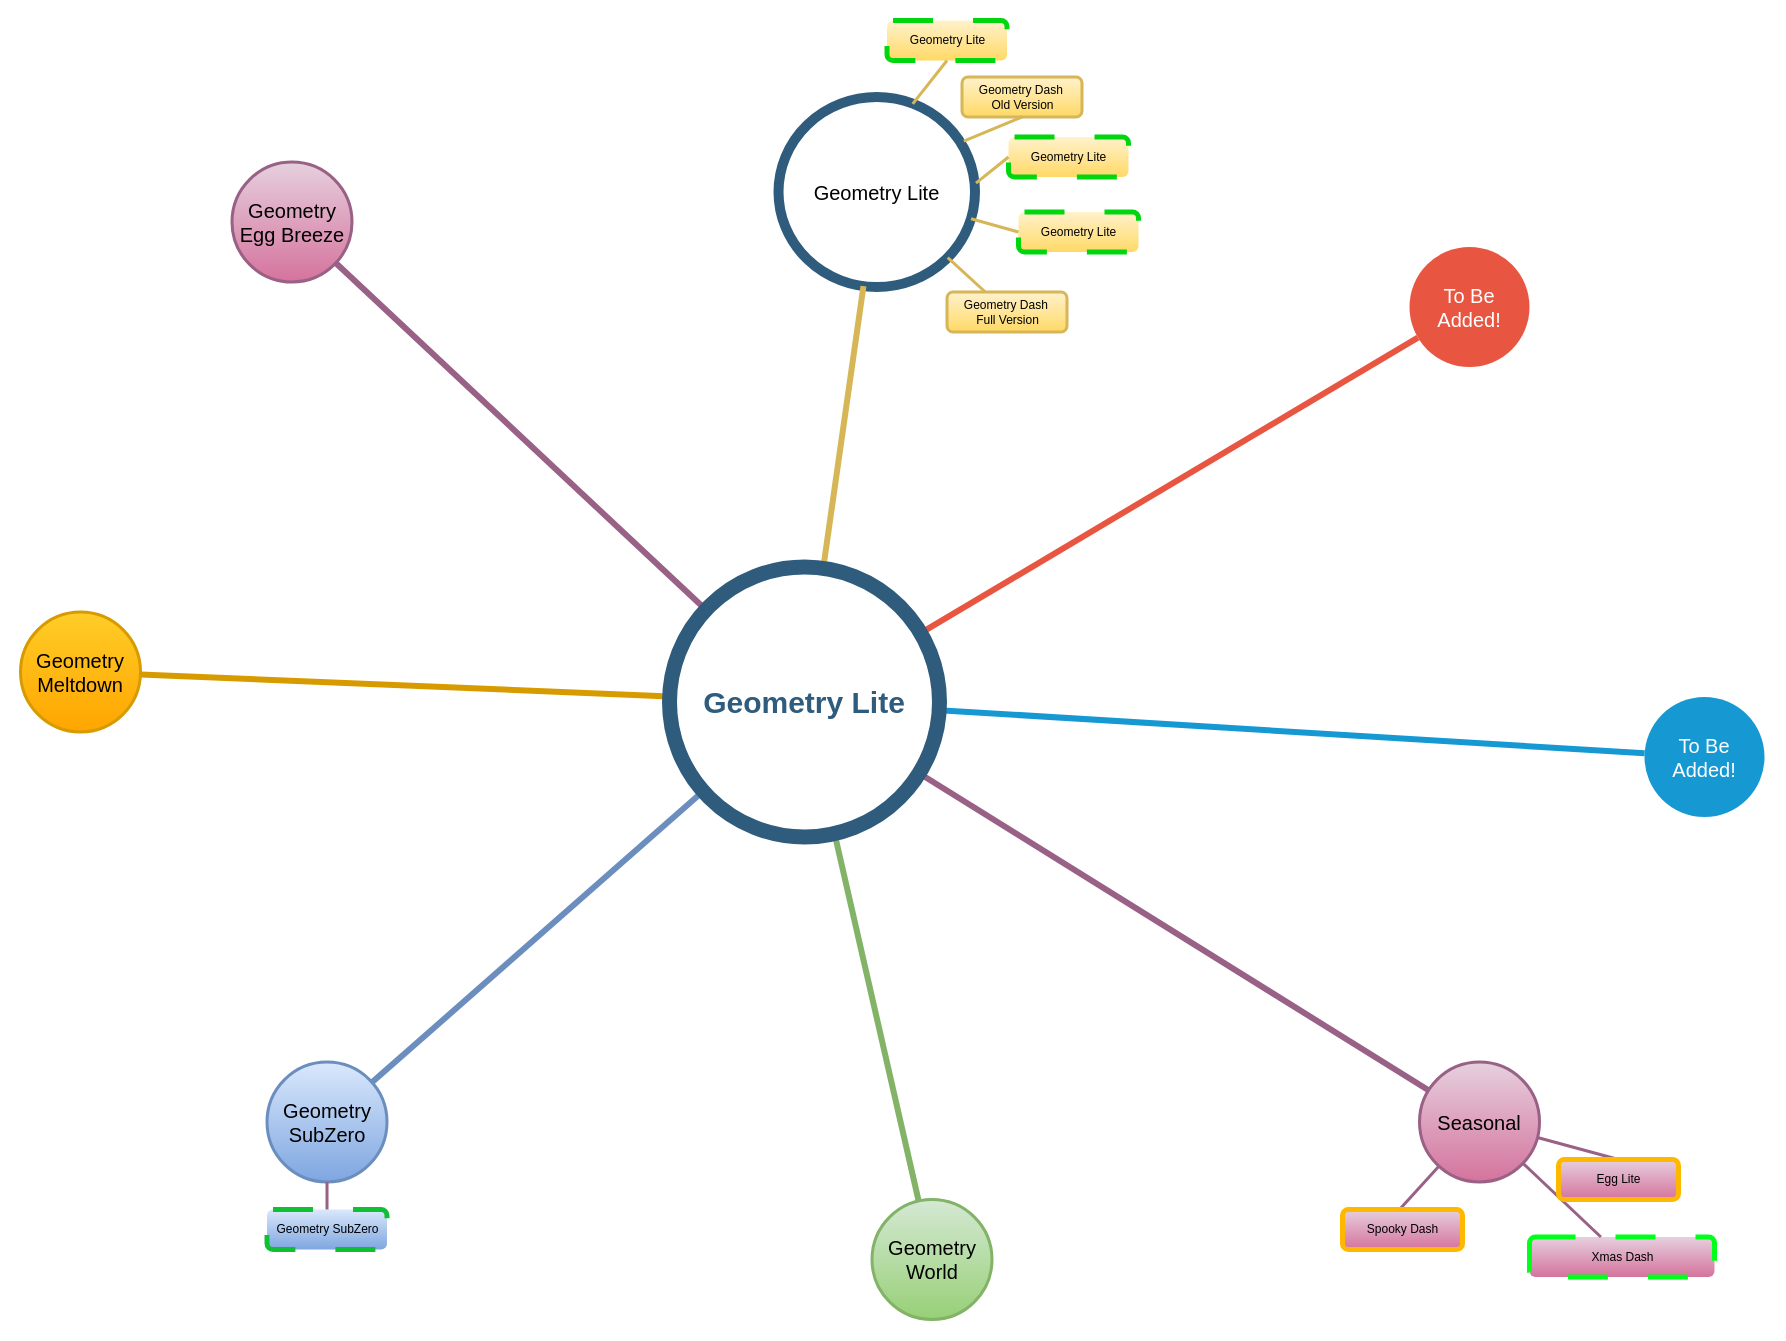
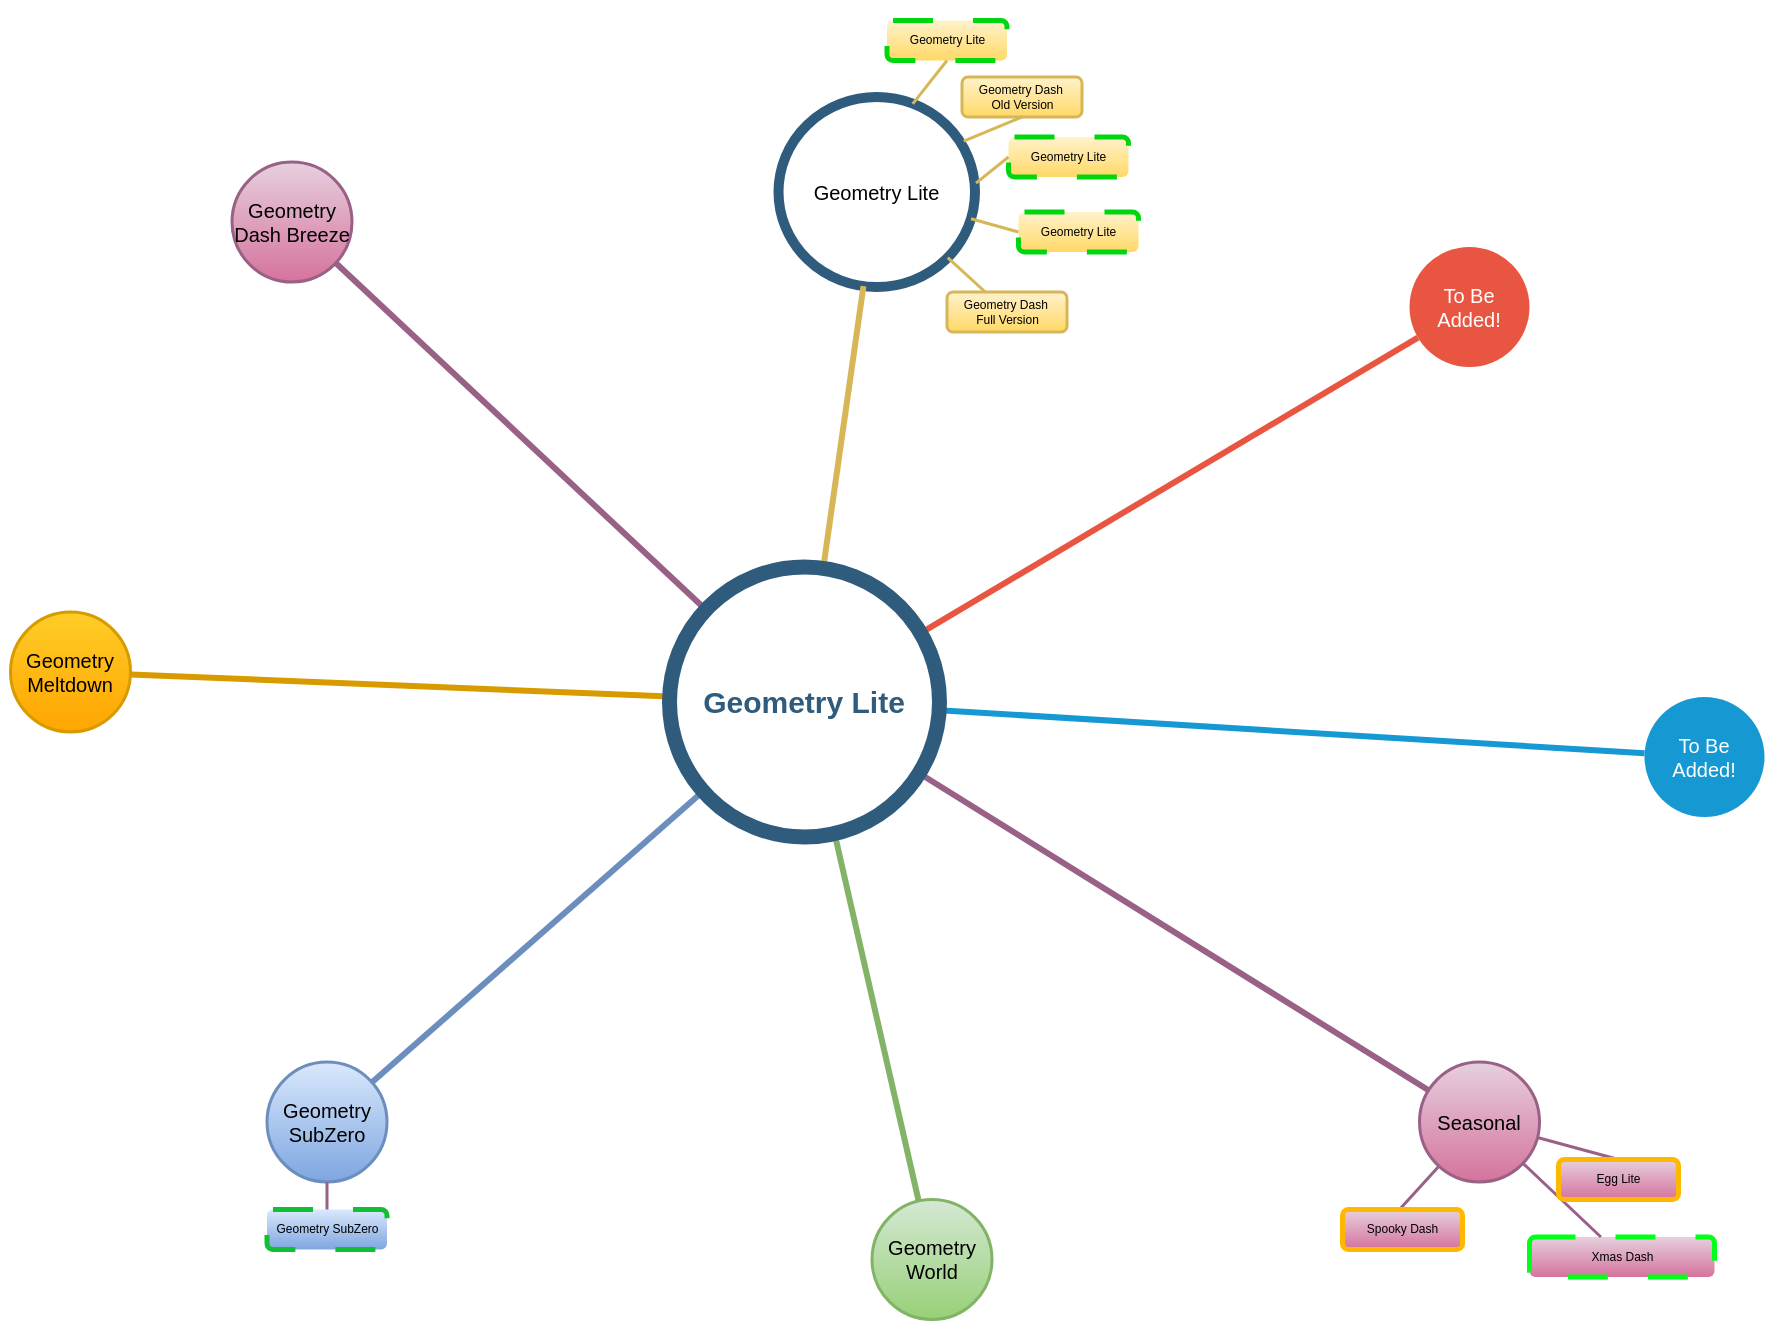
(293, 223) -> (293, 223)
(81, 672) -> (71, 672)
